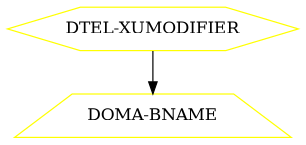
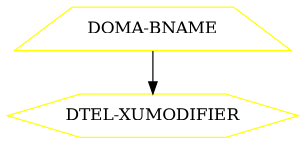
(153, 66) -> (153, 66)
